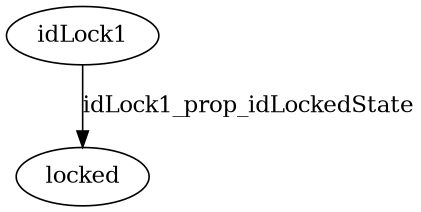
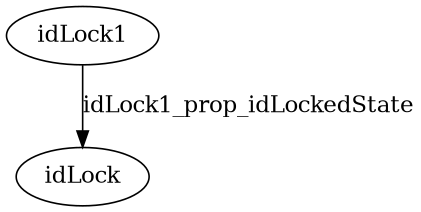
(83, 177) -> (83, 177)
